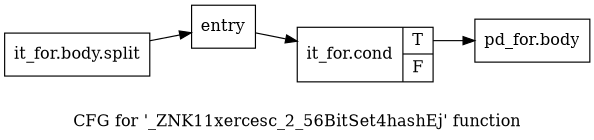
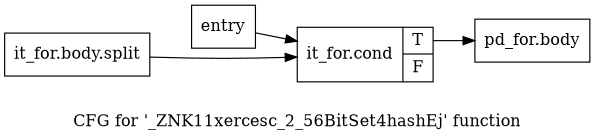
(165, 38) -> (218, 58)
